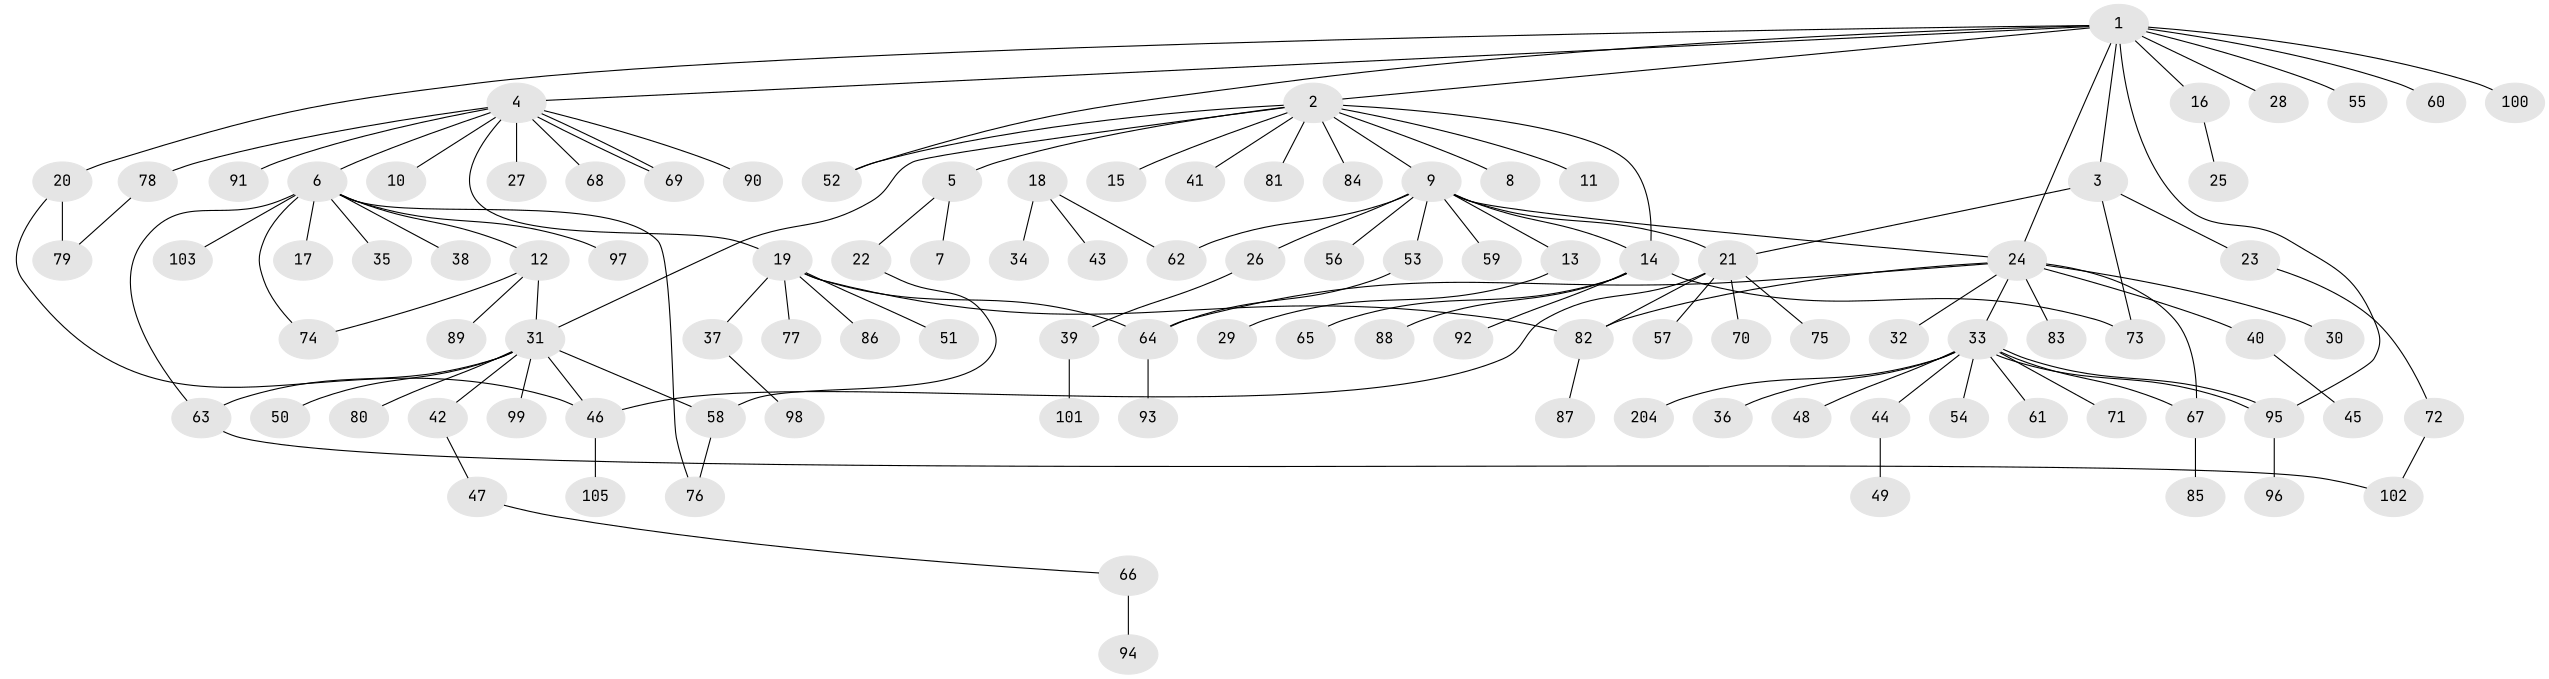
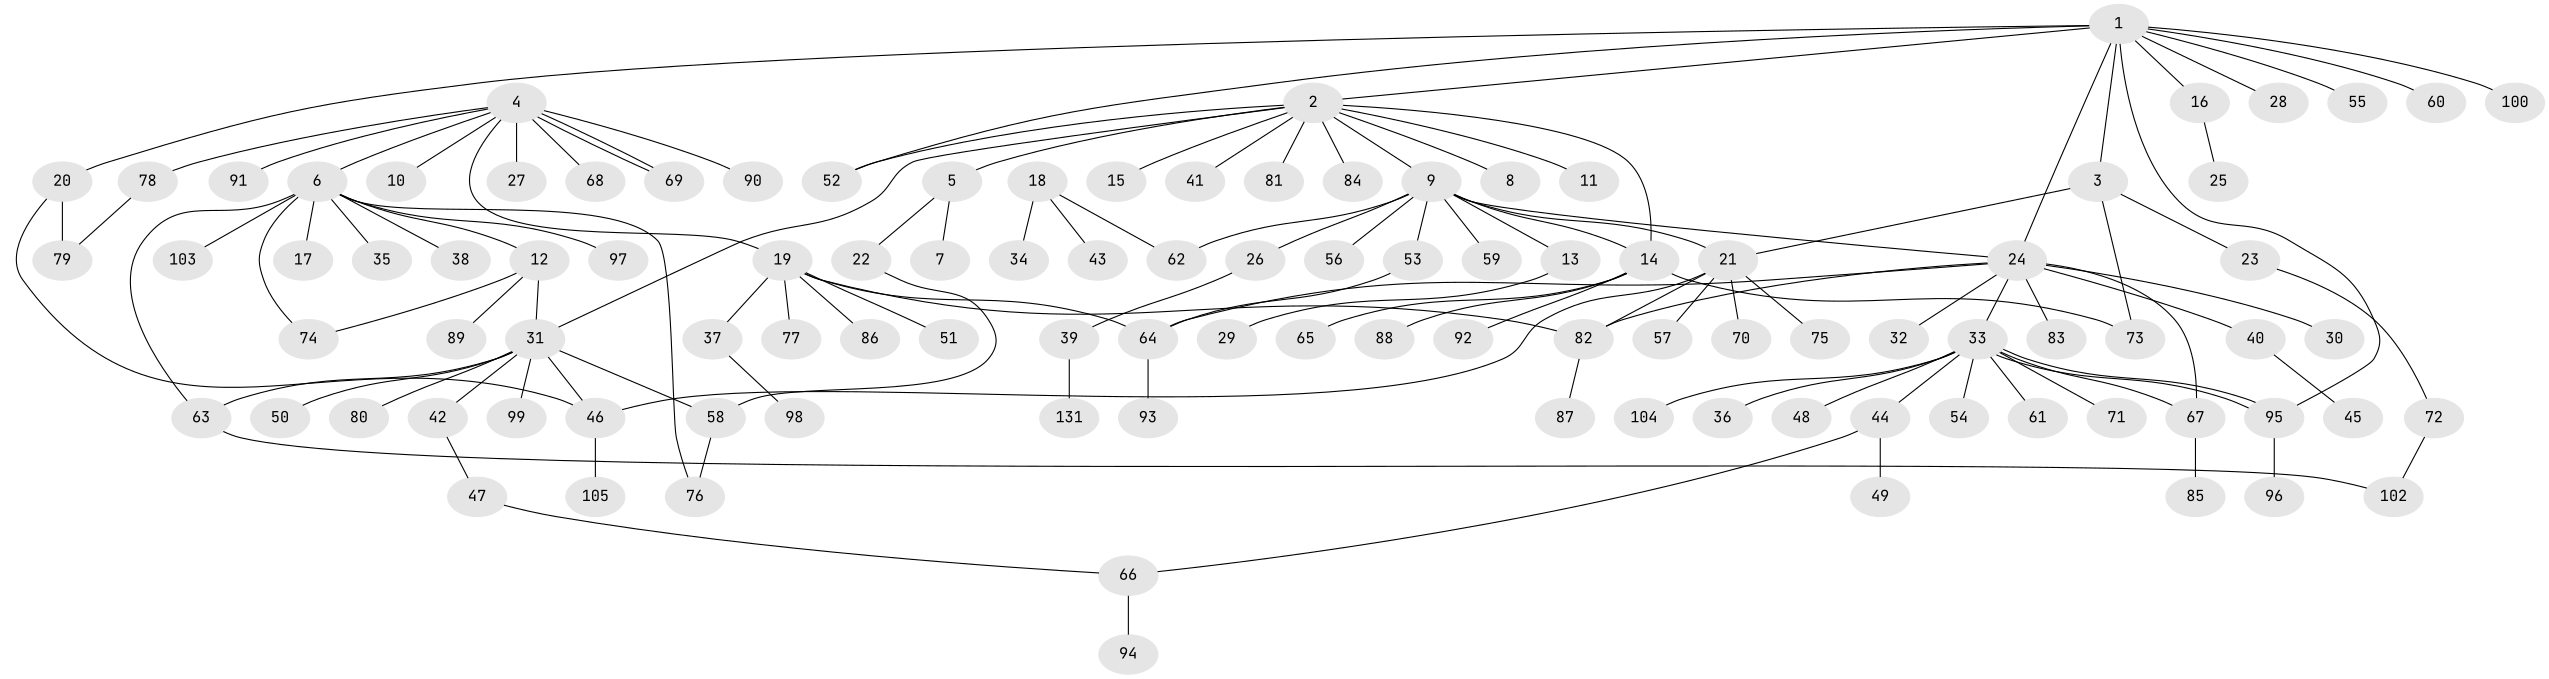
(1318, 63) -> none
(1069, 418) -> (1069, 418)
(1644, 418) -> (1644, 418)
none -> (1511, 519)
